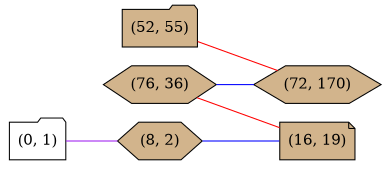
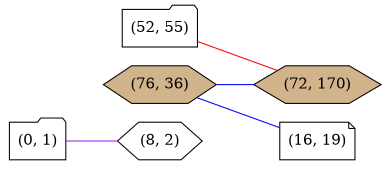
(160, 28) -> (160, 28)
(238, 113) -> (238, 113)
(160, 141) -> (160, 141)
(241, 141) -> none
(317, 141) -> (317, 141)
